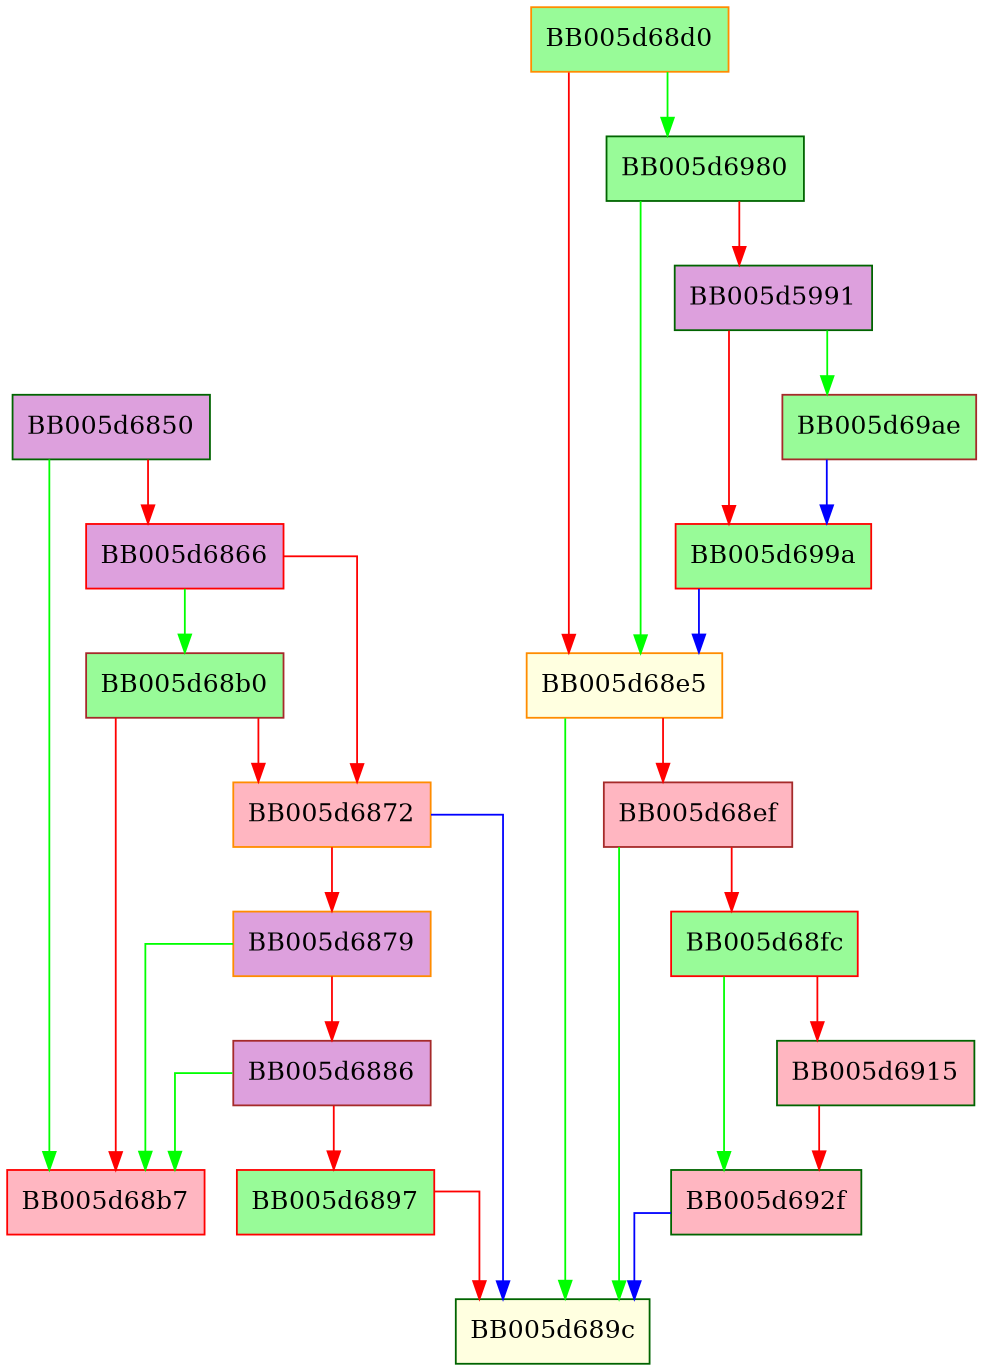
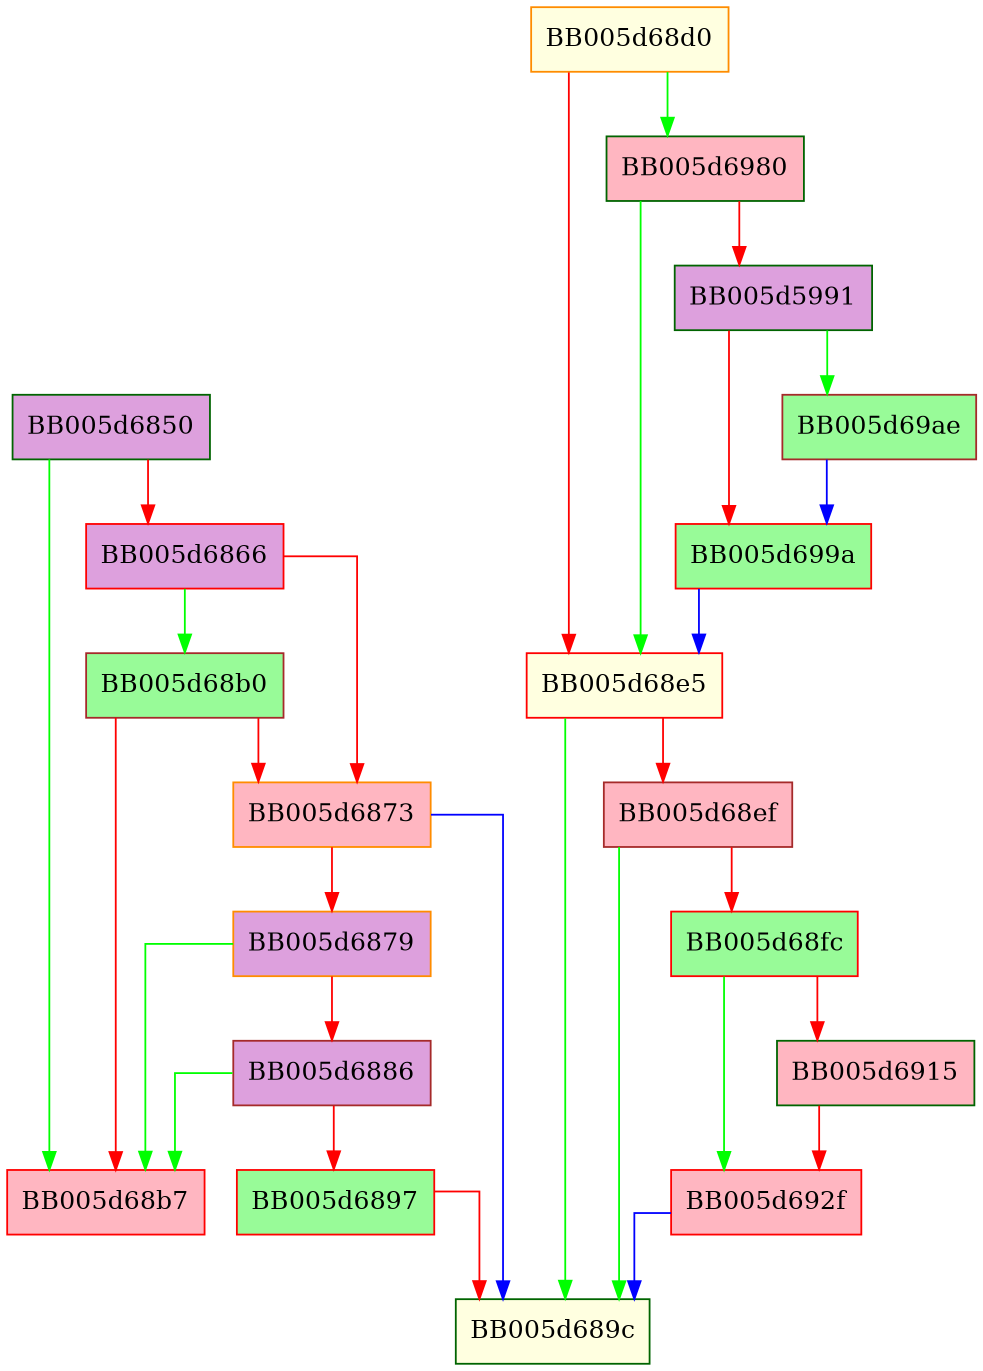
(630, 39) -> (630, 39)
(705, 169) -> (705, 169)
(624, 685) -> (624, 685)
(332, 815) -> (332, 815)
(766, 1202) -> (766, 1202)
